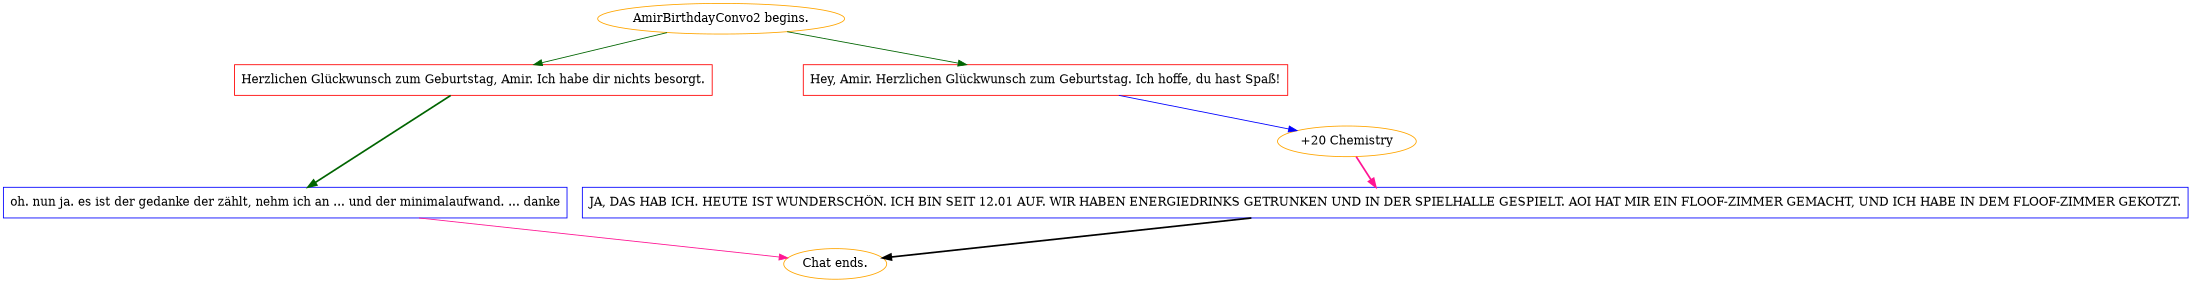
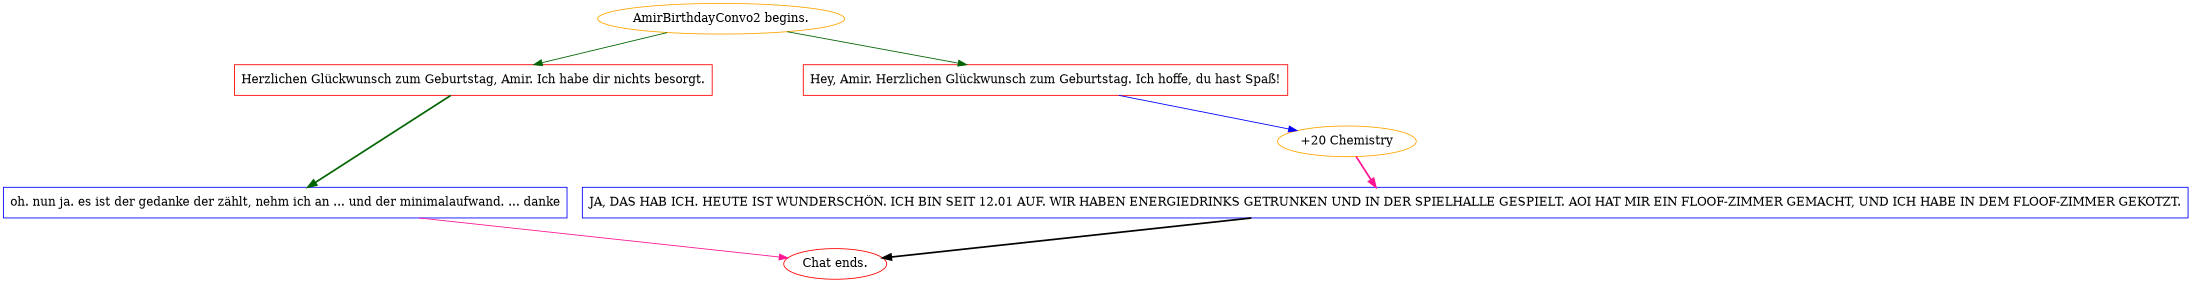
(835, 264) -> (835, 264)
